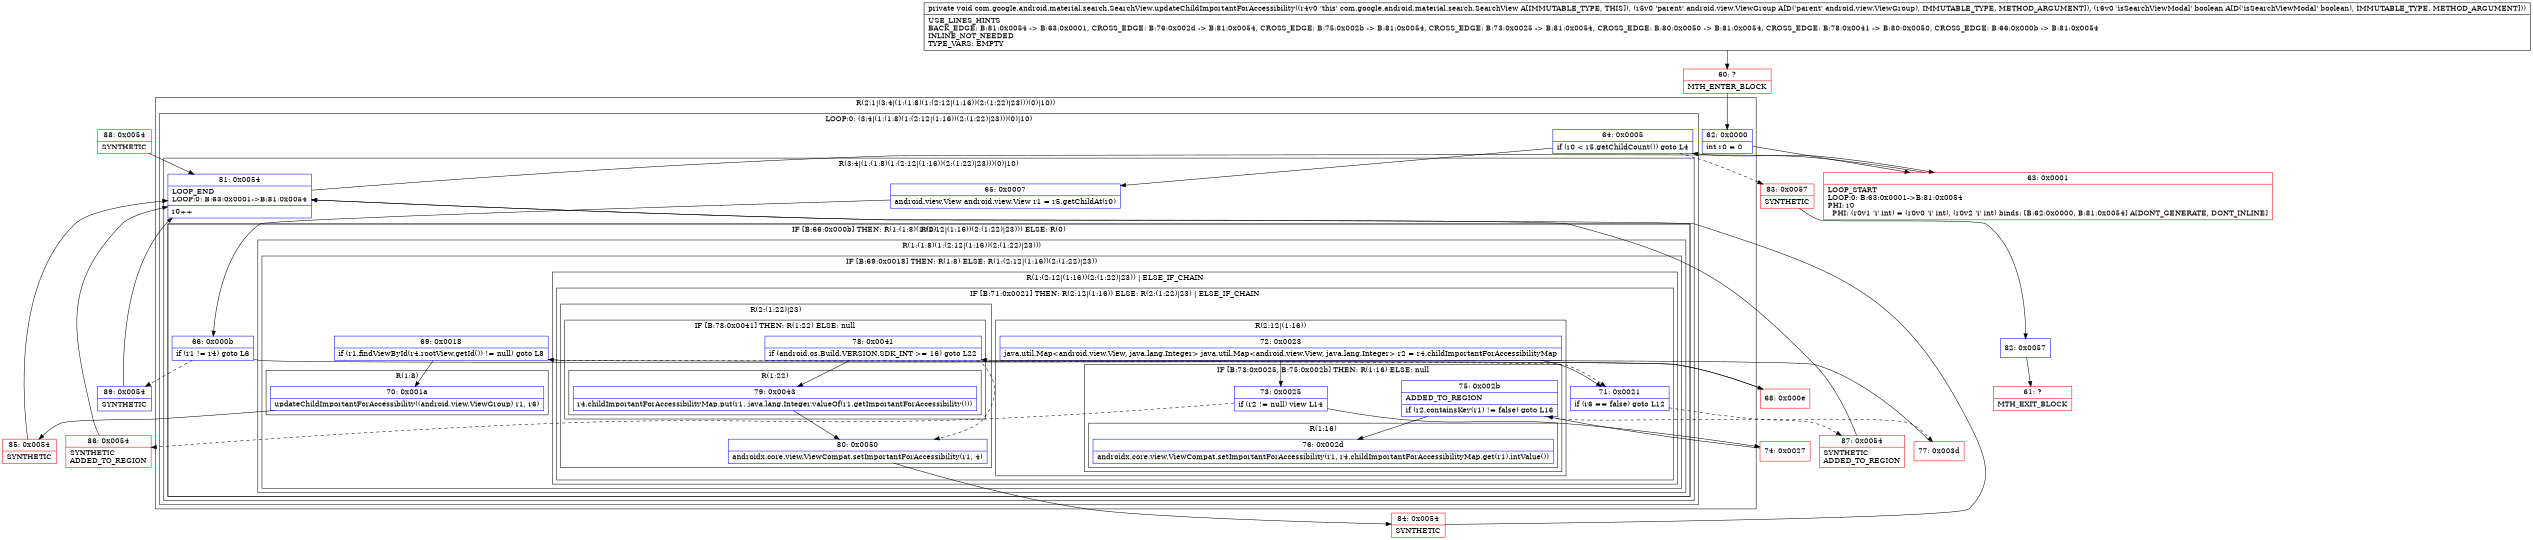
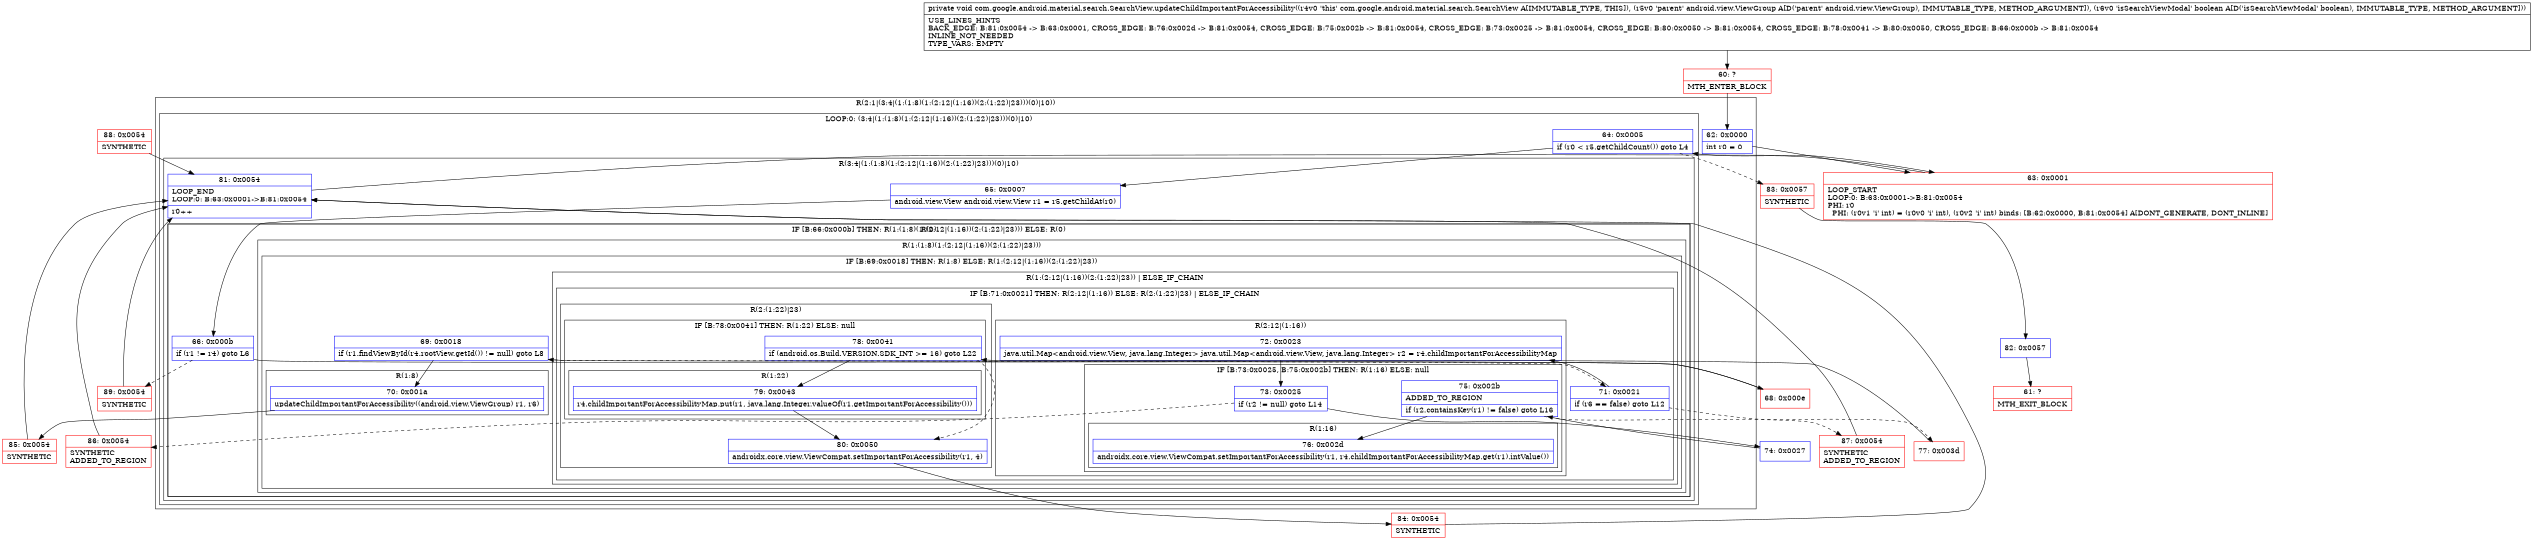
(1570, 369) -> (1583, 371)
(125, 399) -> (125, 399)
(1281, 405) -> (1281, 405)
(1785, 451) -> (1785, 451)
